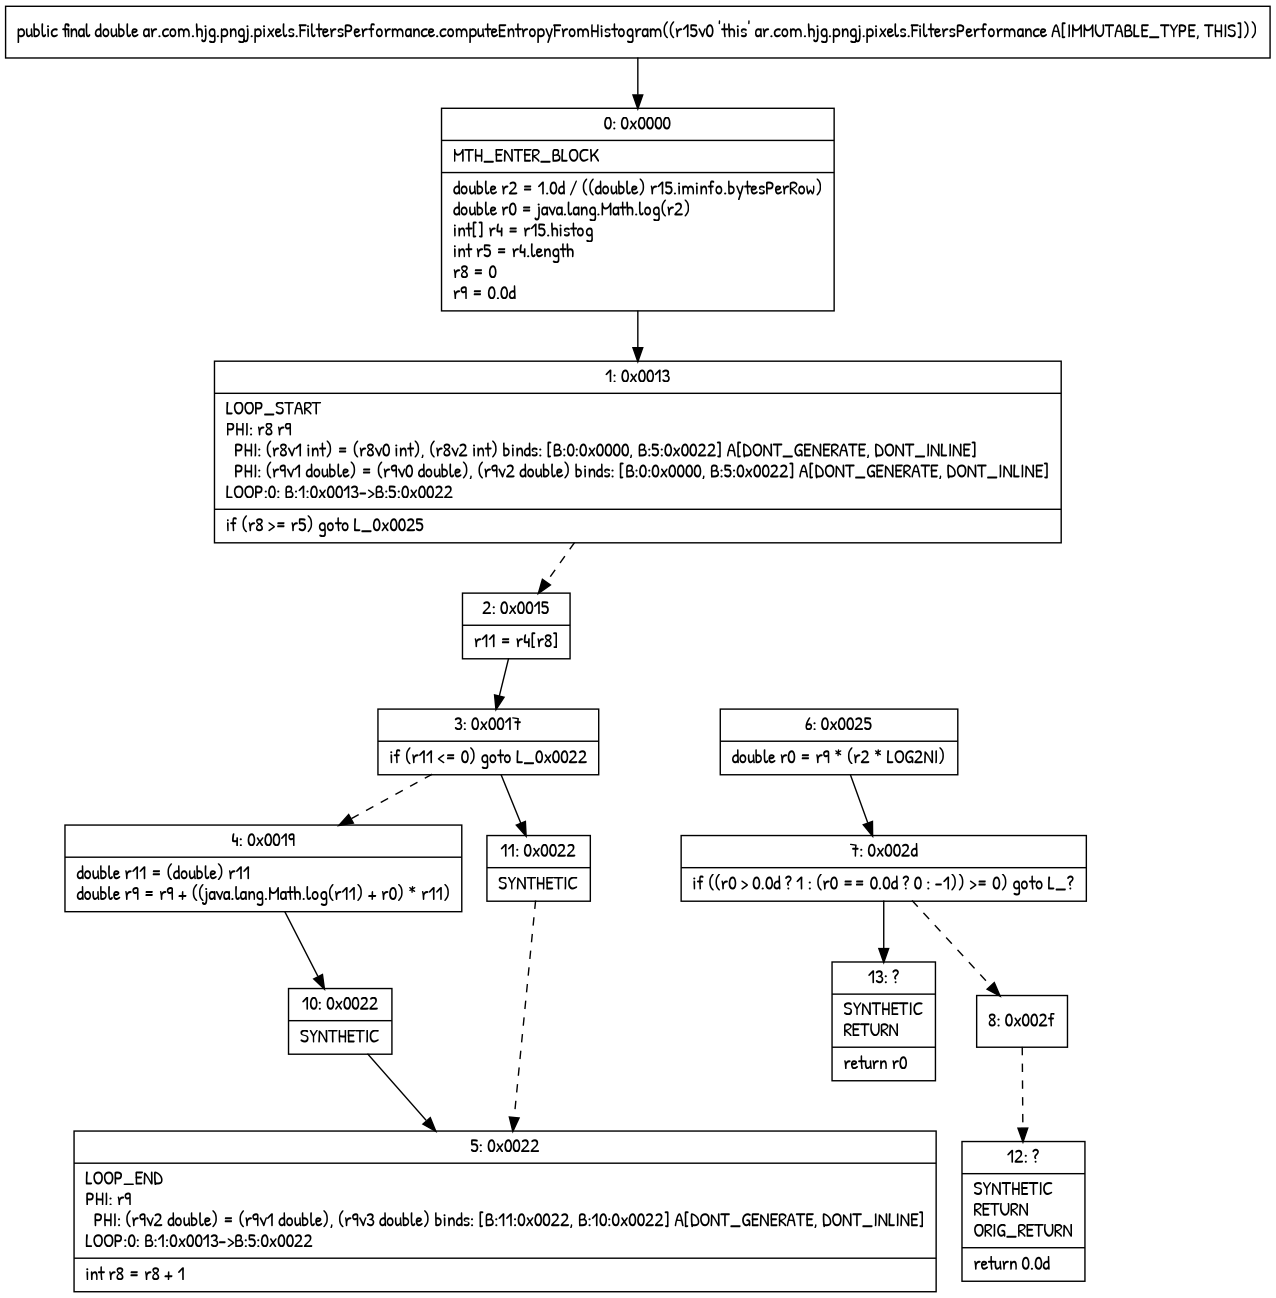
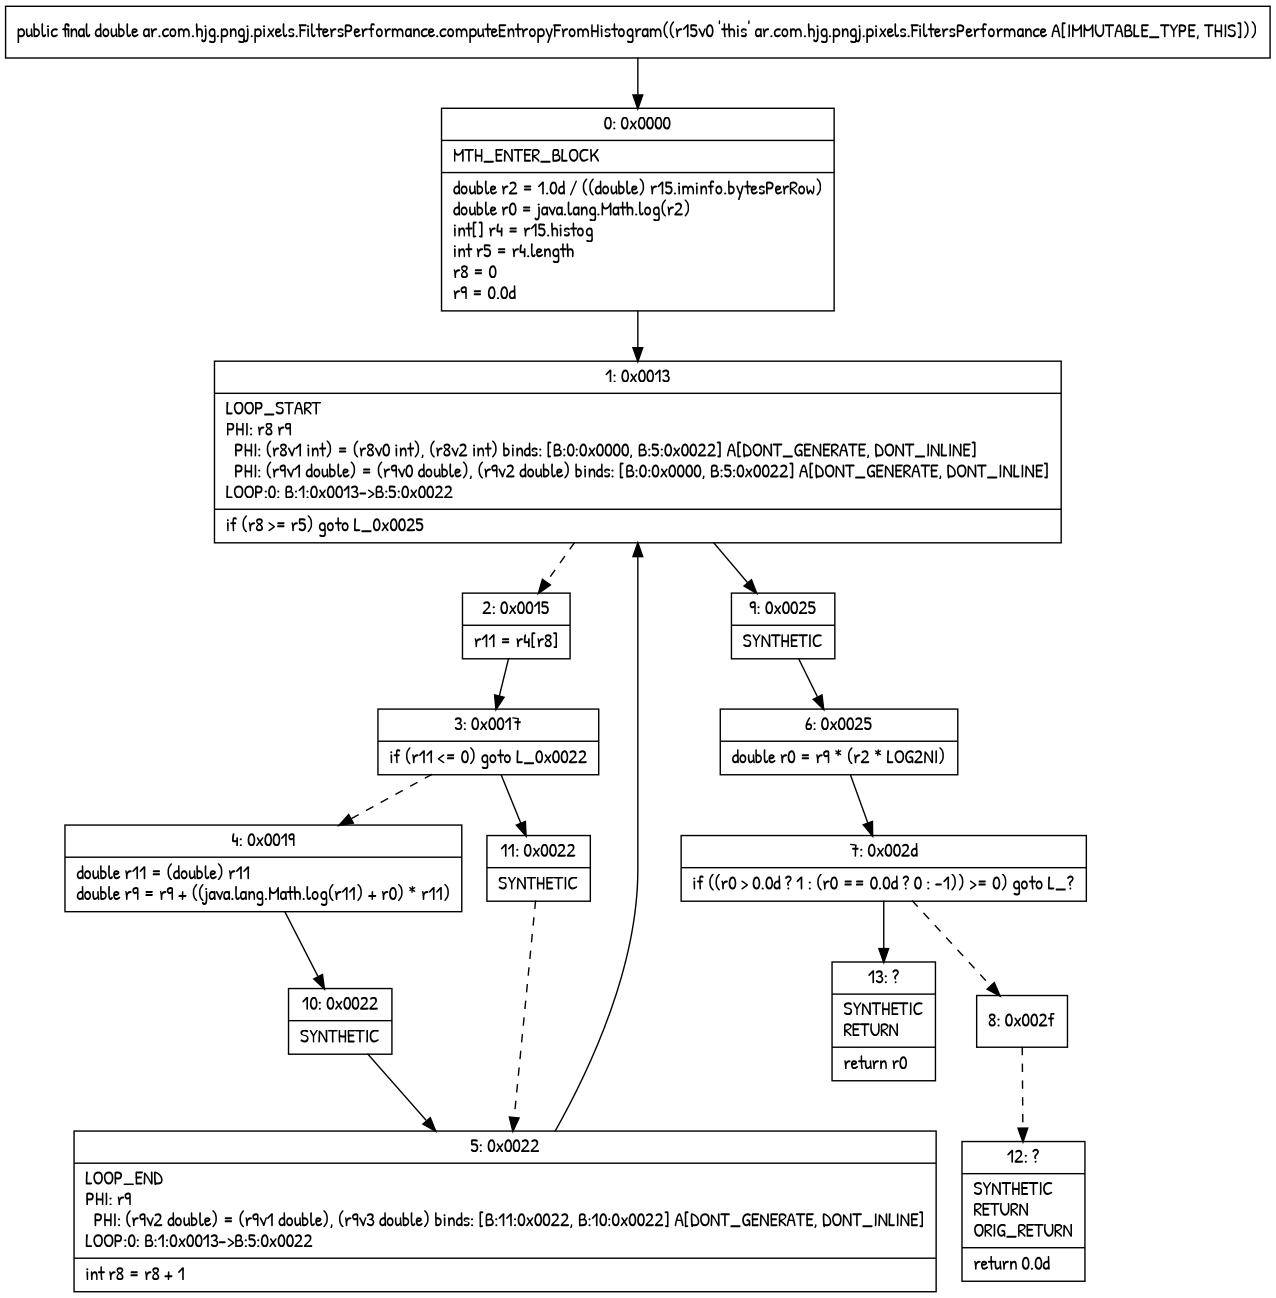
none -> (783, 626)
none -> (638, 852)
